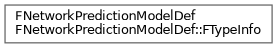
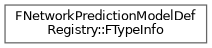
(139, 24) -> (106, 24)
